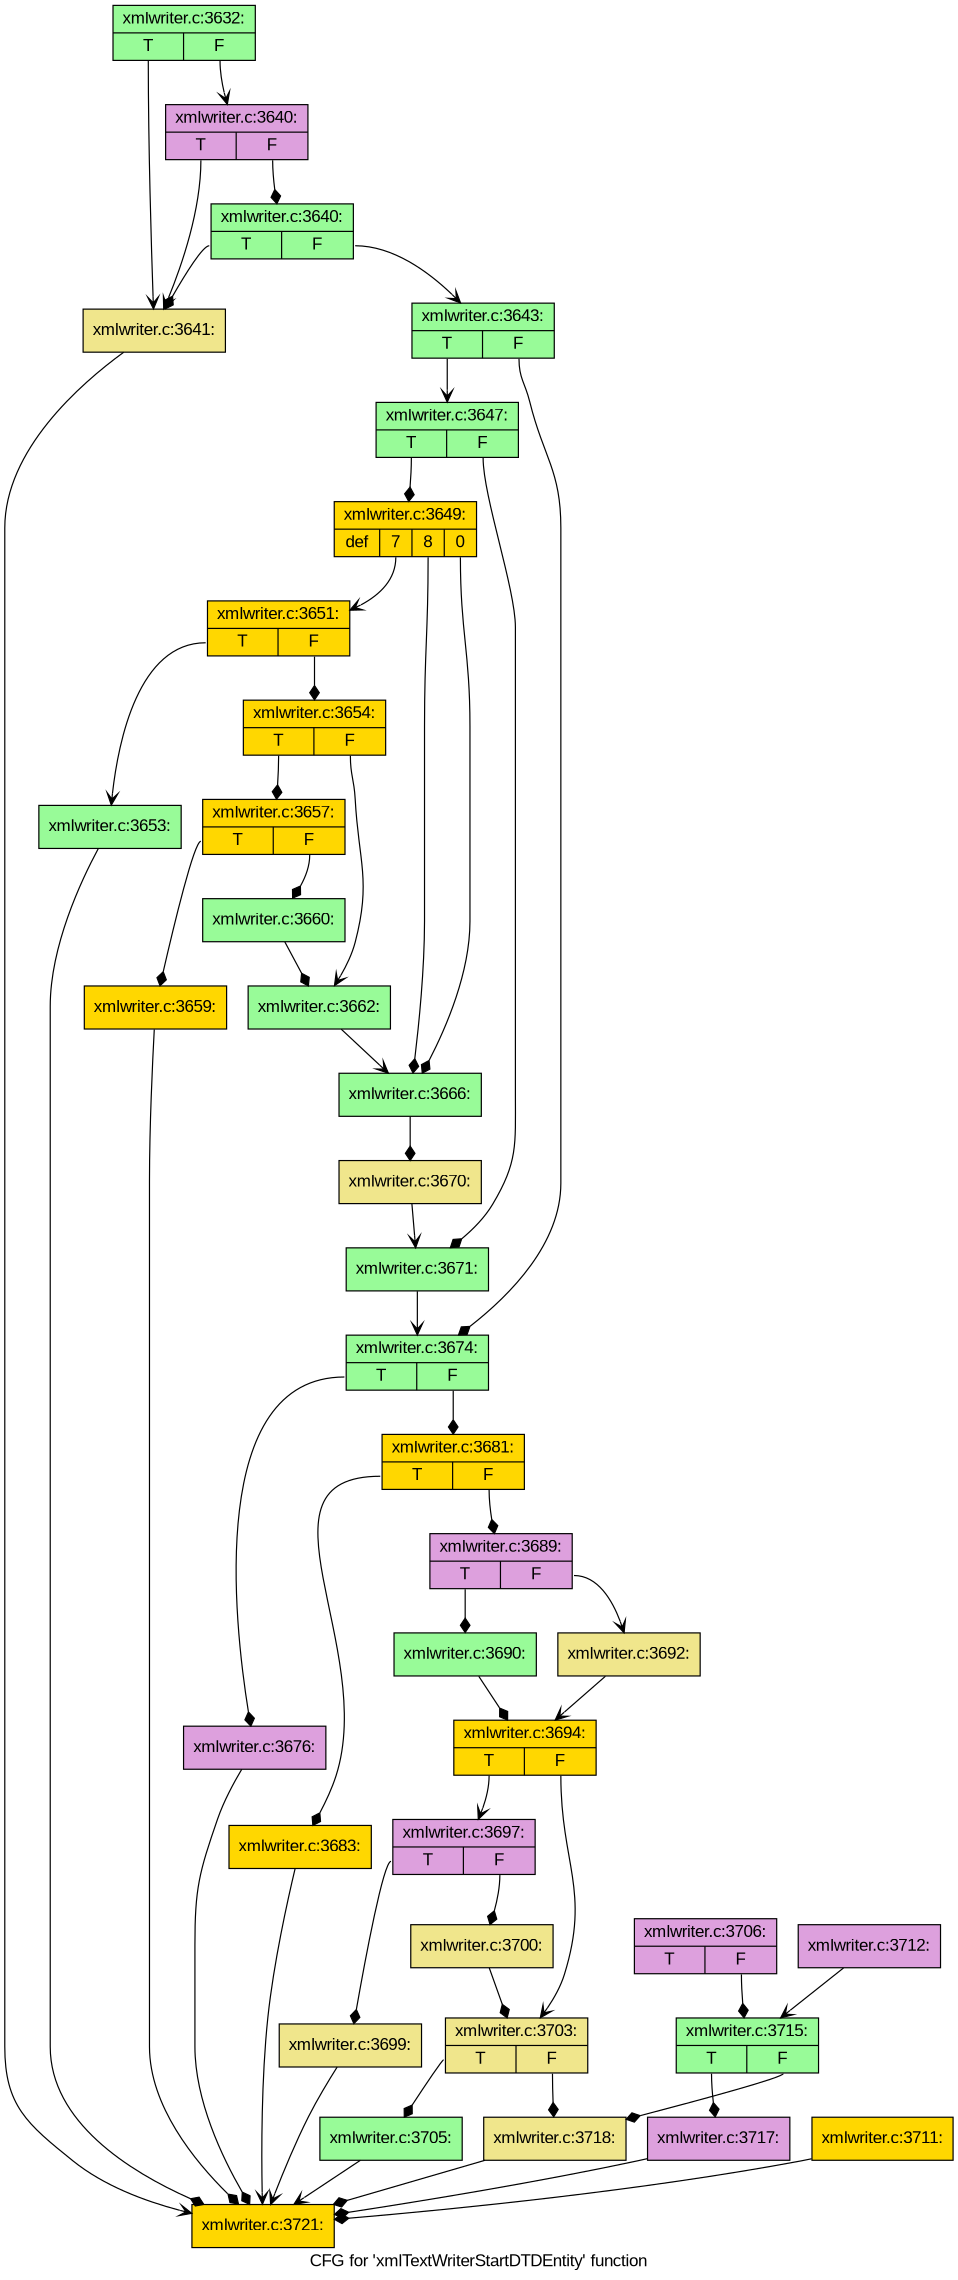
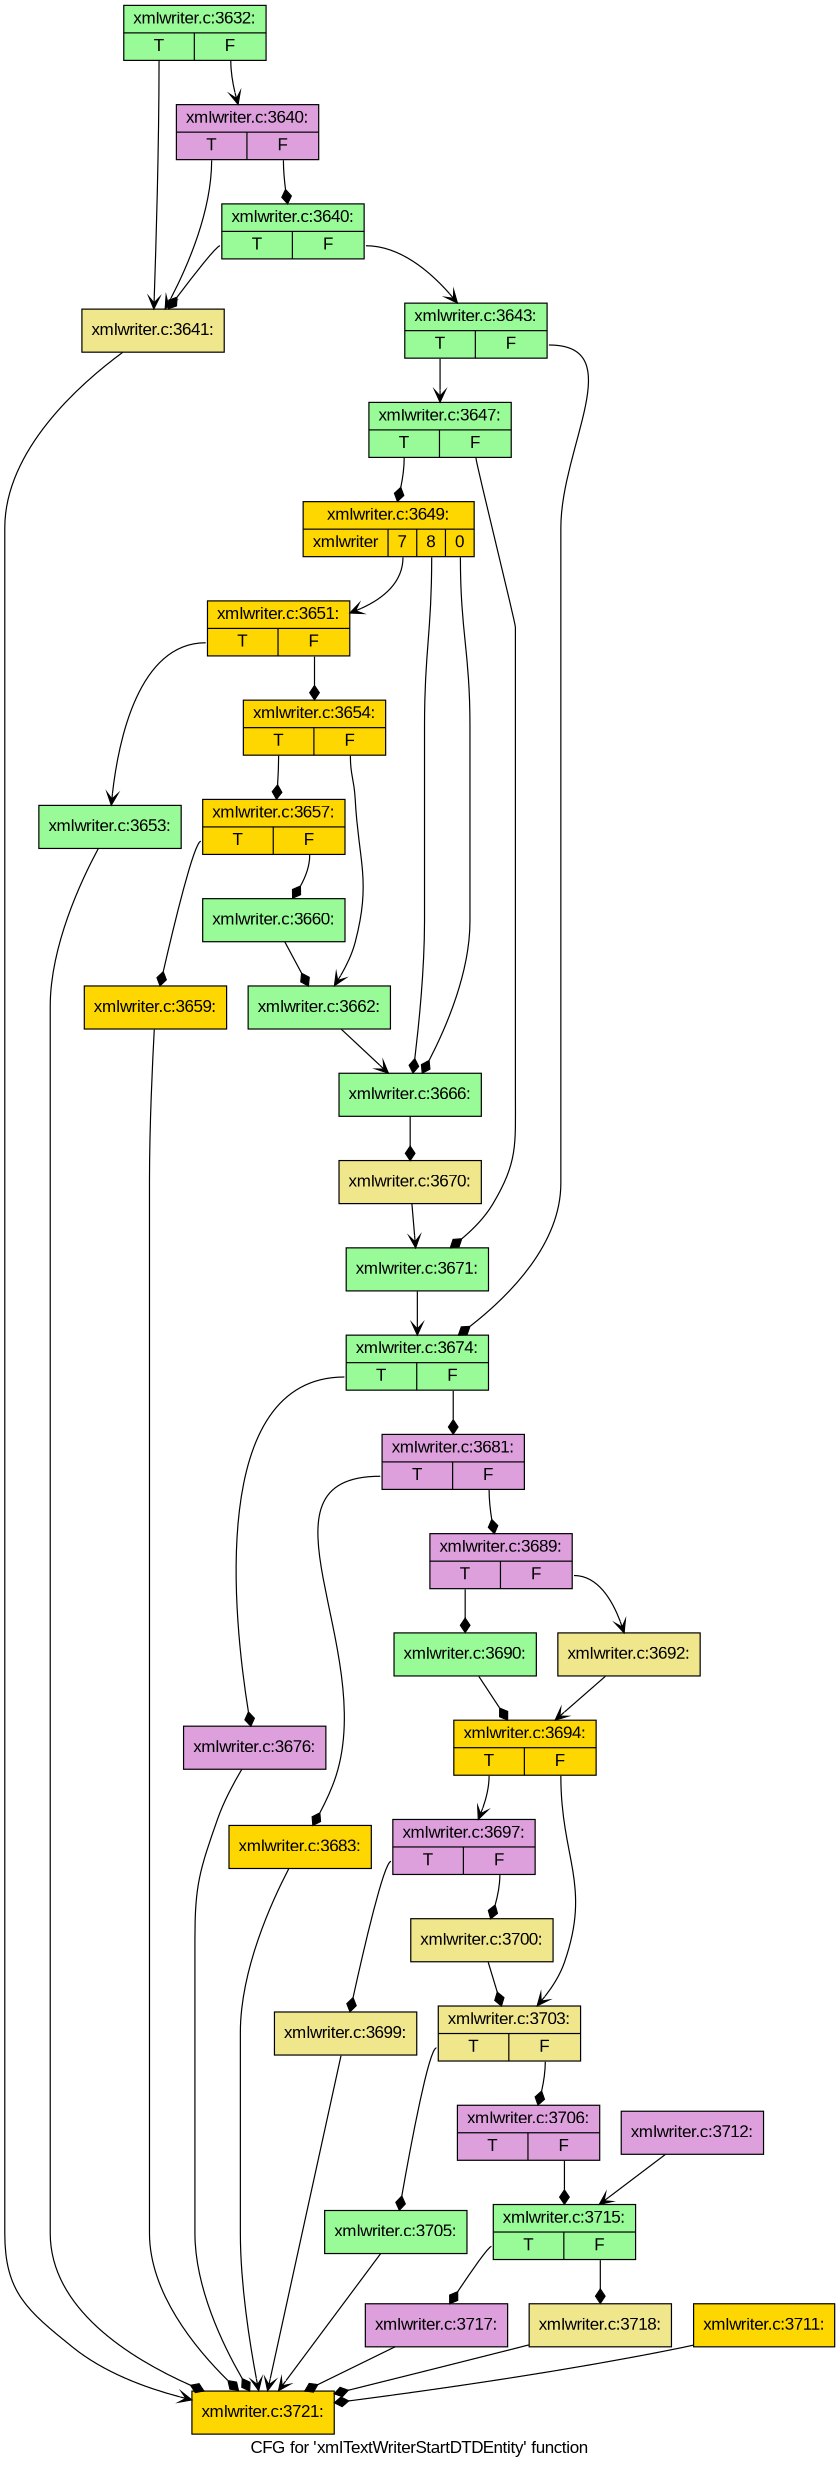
(357, 542) -> (346, 542)
(453, 1462) -> (453, 1462)
(553, 2088) -> (544, 2076)
